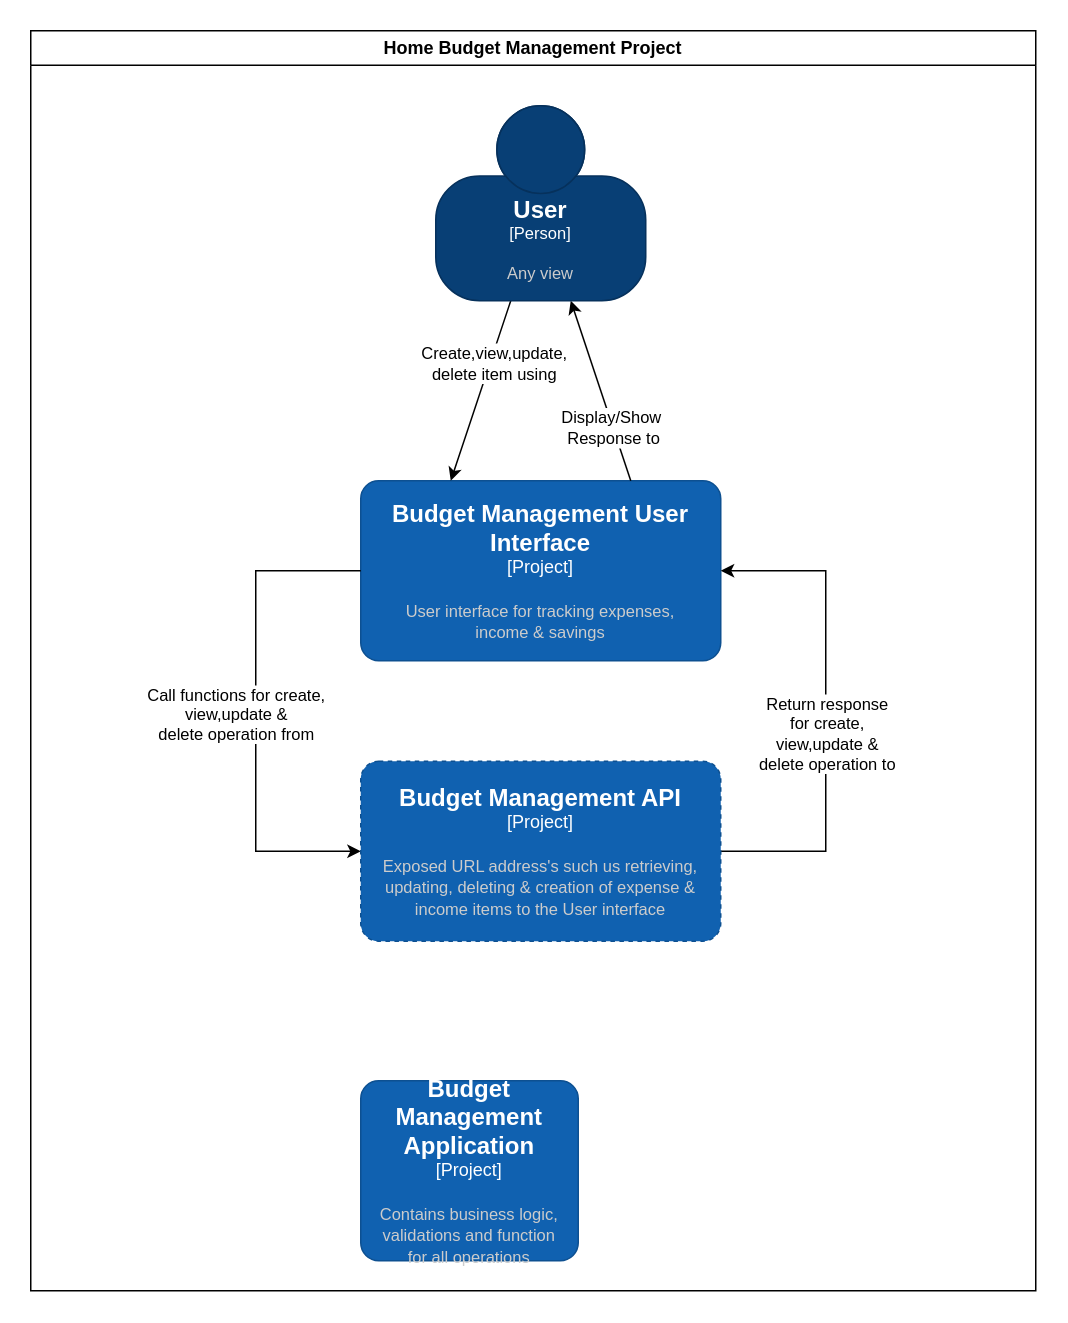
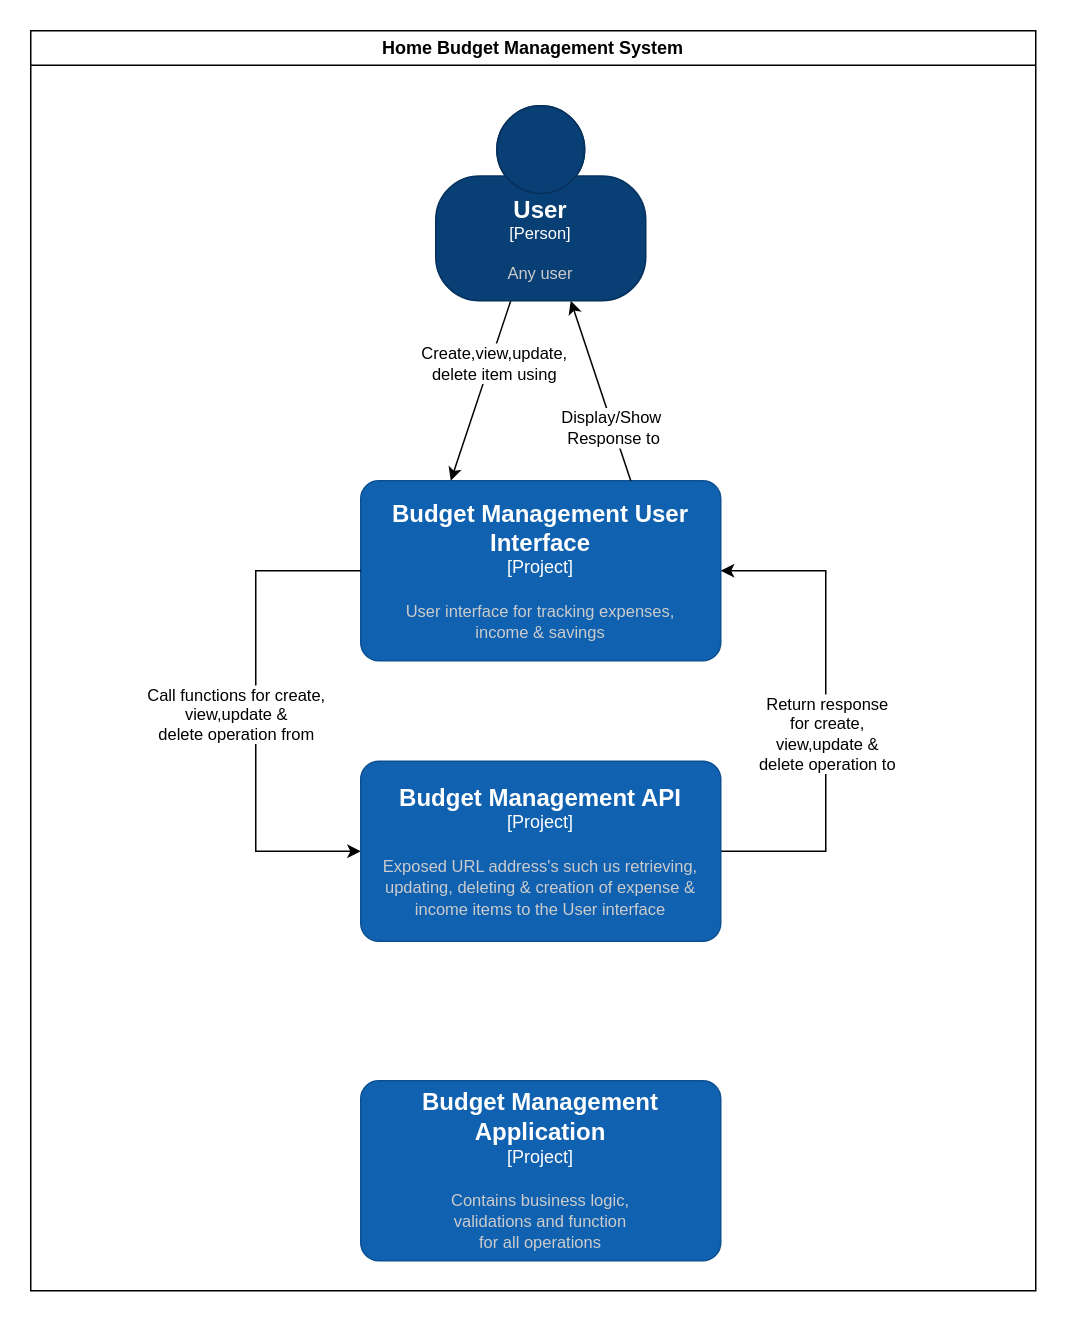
(533, 49) -> (533, 49)
(541, 239) -> (541, 239)
(541, 851) -> (541, 851)
(470, 1171) -> (541, 1171)
